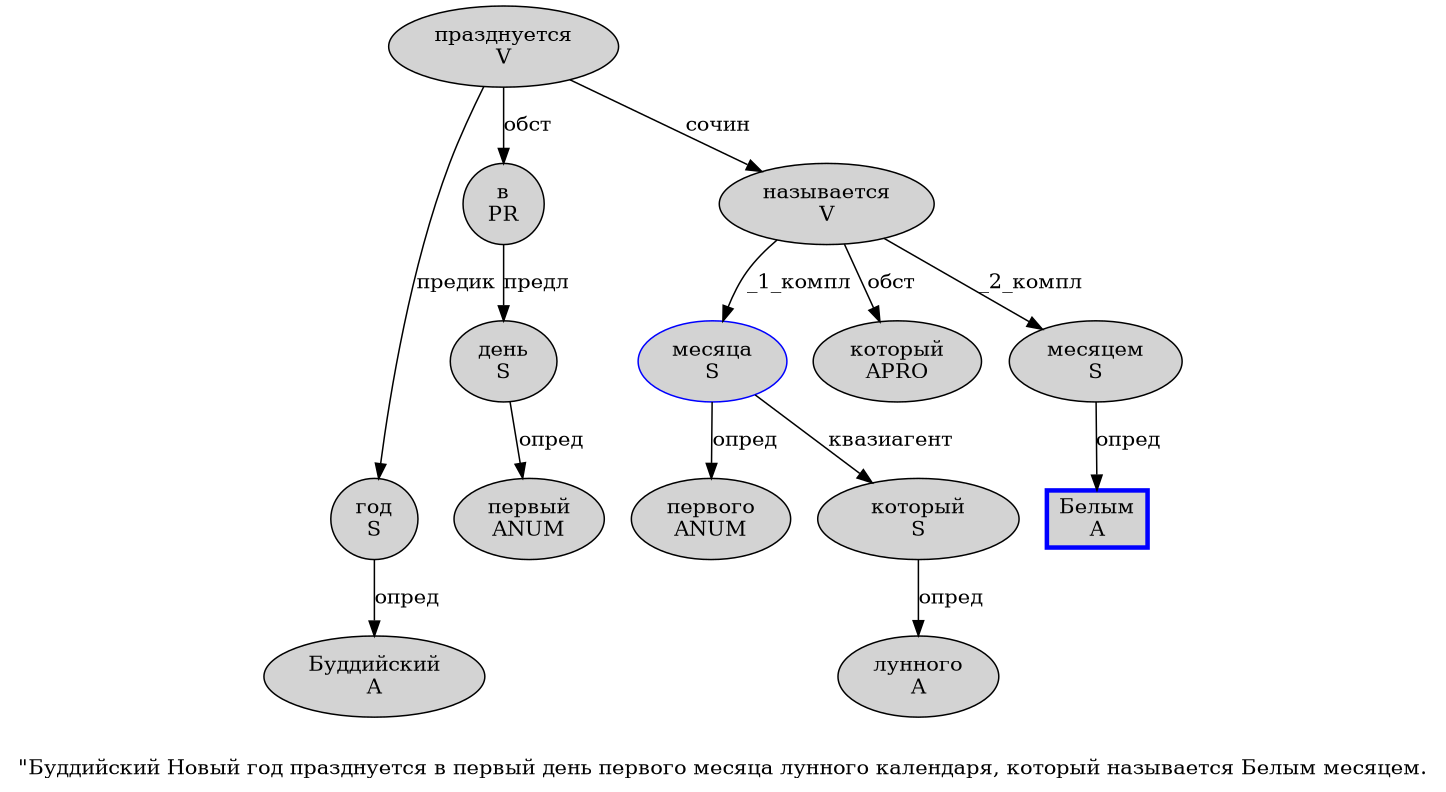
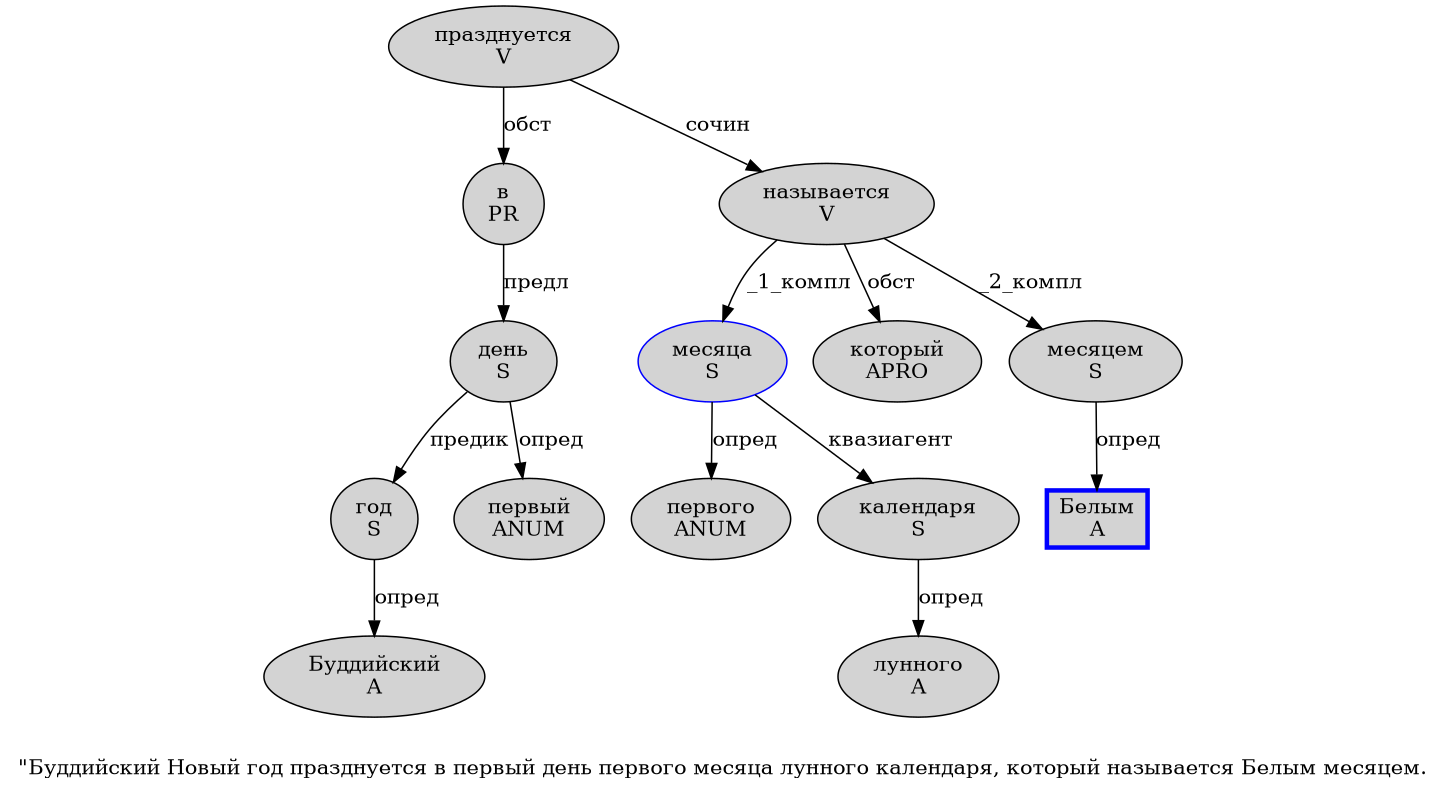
(417, 271) -> (431, 428)
(918, 519) -> (918, 519)
